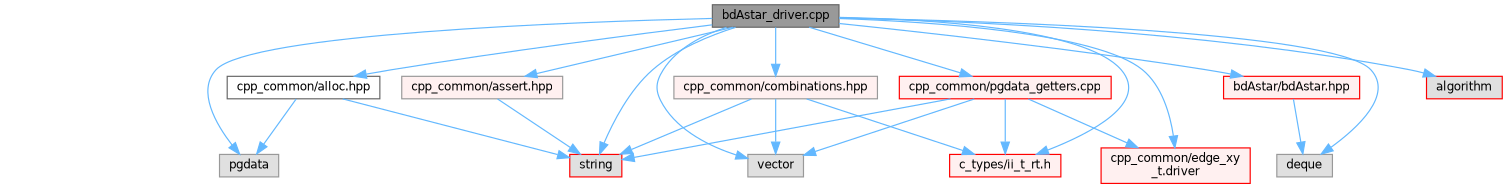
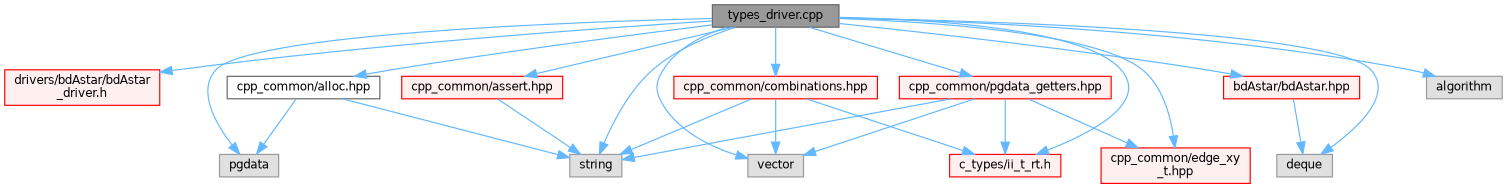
(776, 16) -> (776, 16)
none -> (82, 88)
(482, 88) -> (482, 88)
(776, 88) -> (776, 88)
(1005, 88) -> (1005, 88)
(1464, 88) -> (1464, 88)
(596, 166) -> (596, 166)
(1176, 166) -> (1176, 166)
